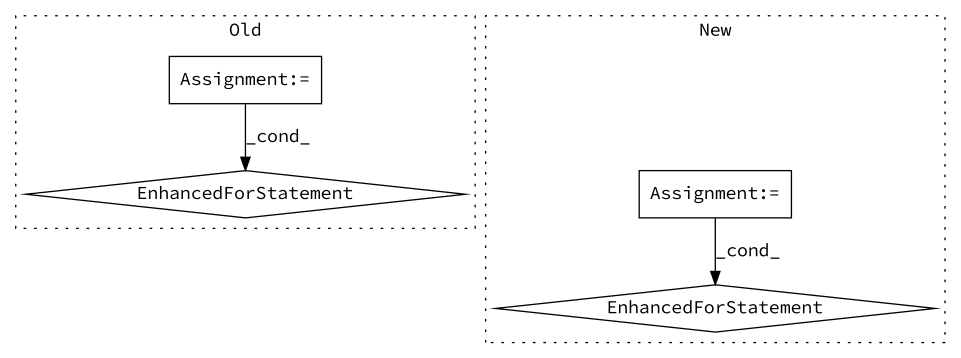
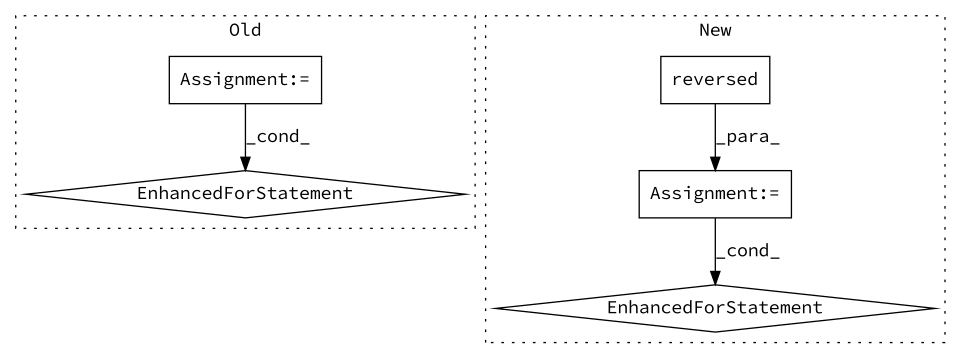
none -> (715, 80)
